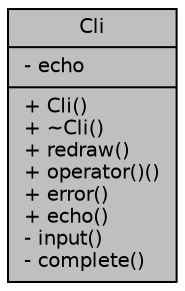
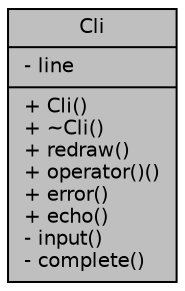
(55, 66) -> (49, 66)
